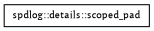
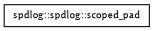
(77, 16) -> (77, 16)
